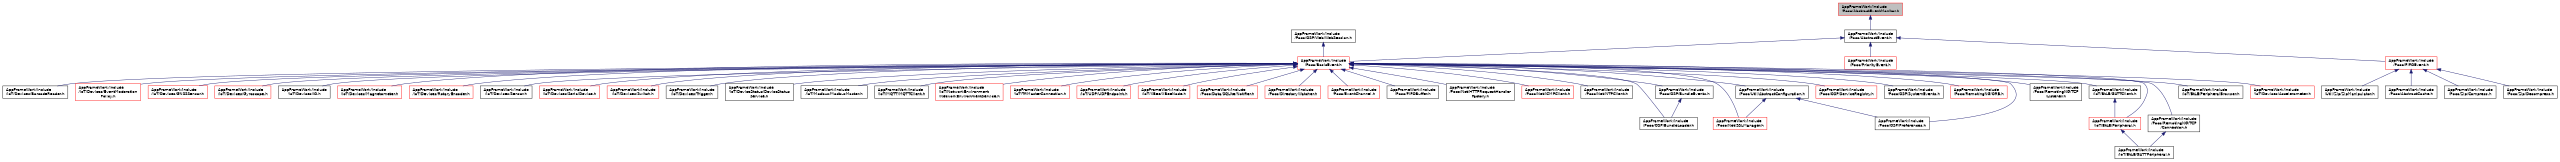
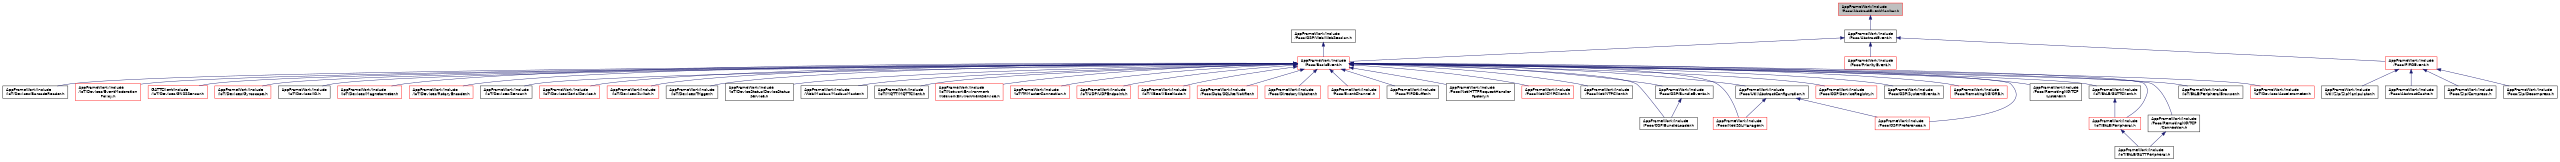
(178, 92) -> (178, 92)
(834, 92) -> (834, 92)
(1902, 123) -> (1902, 123)
